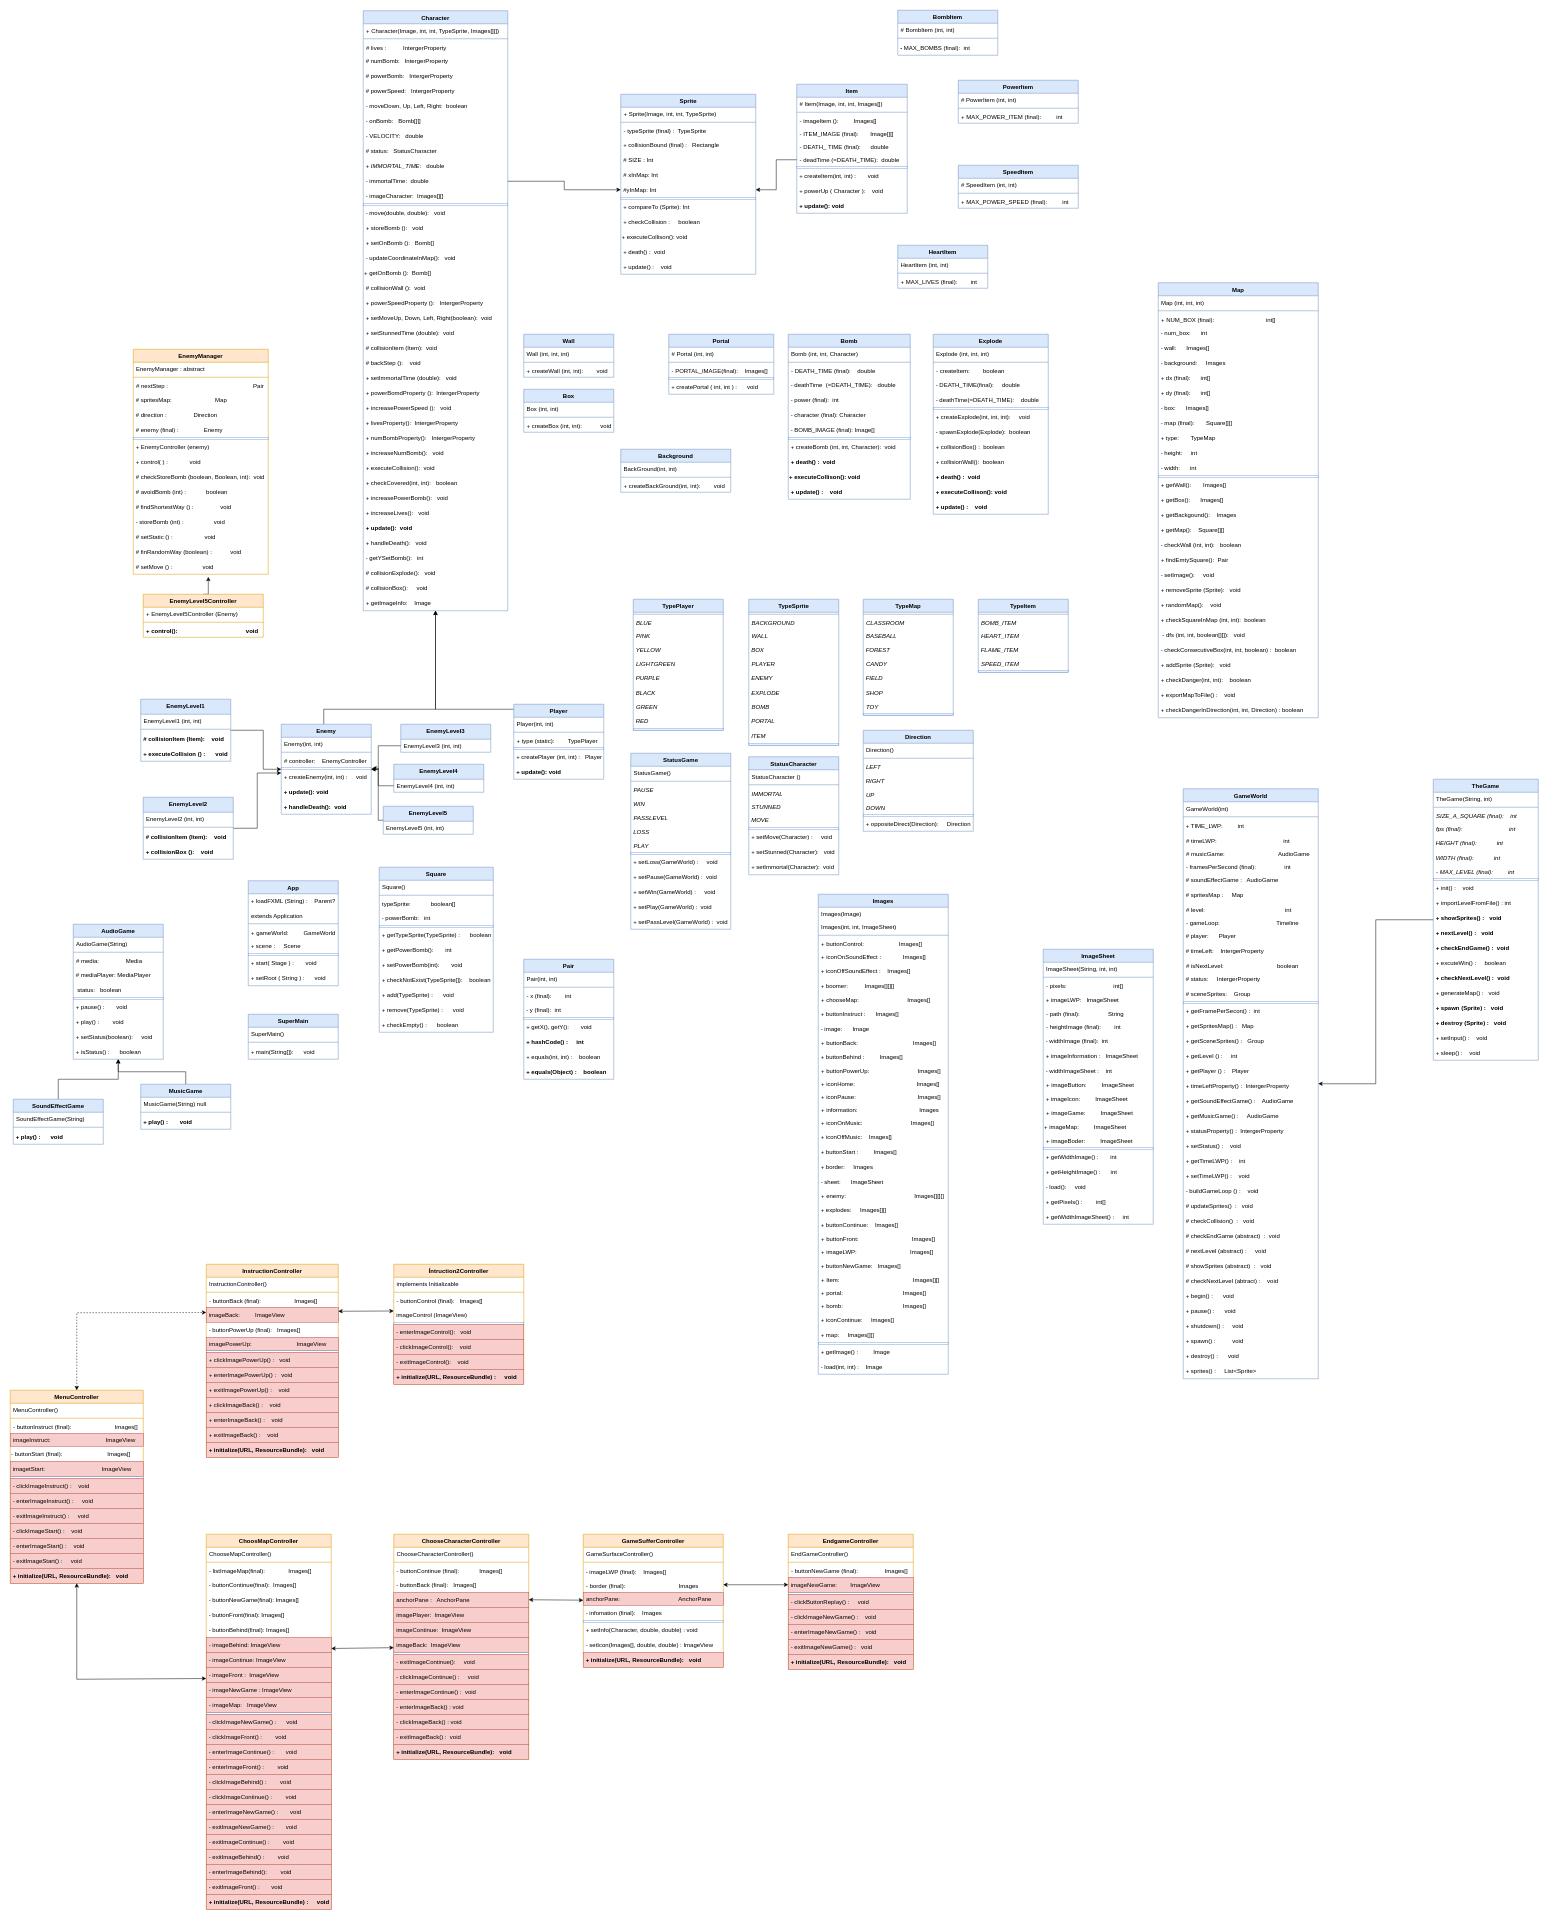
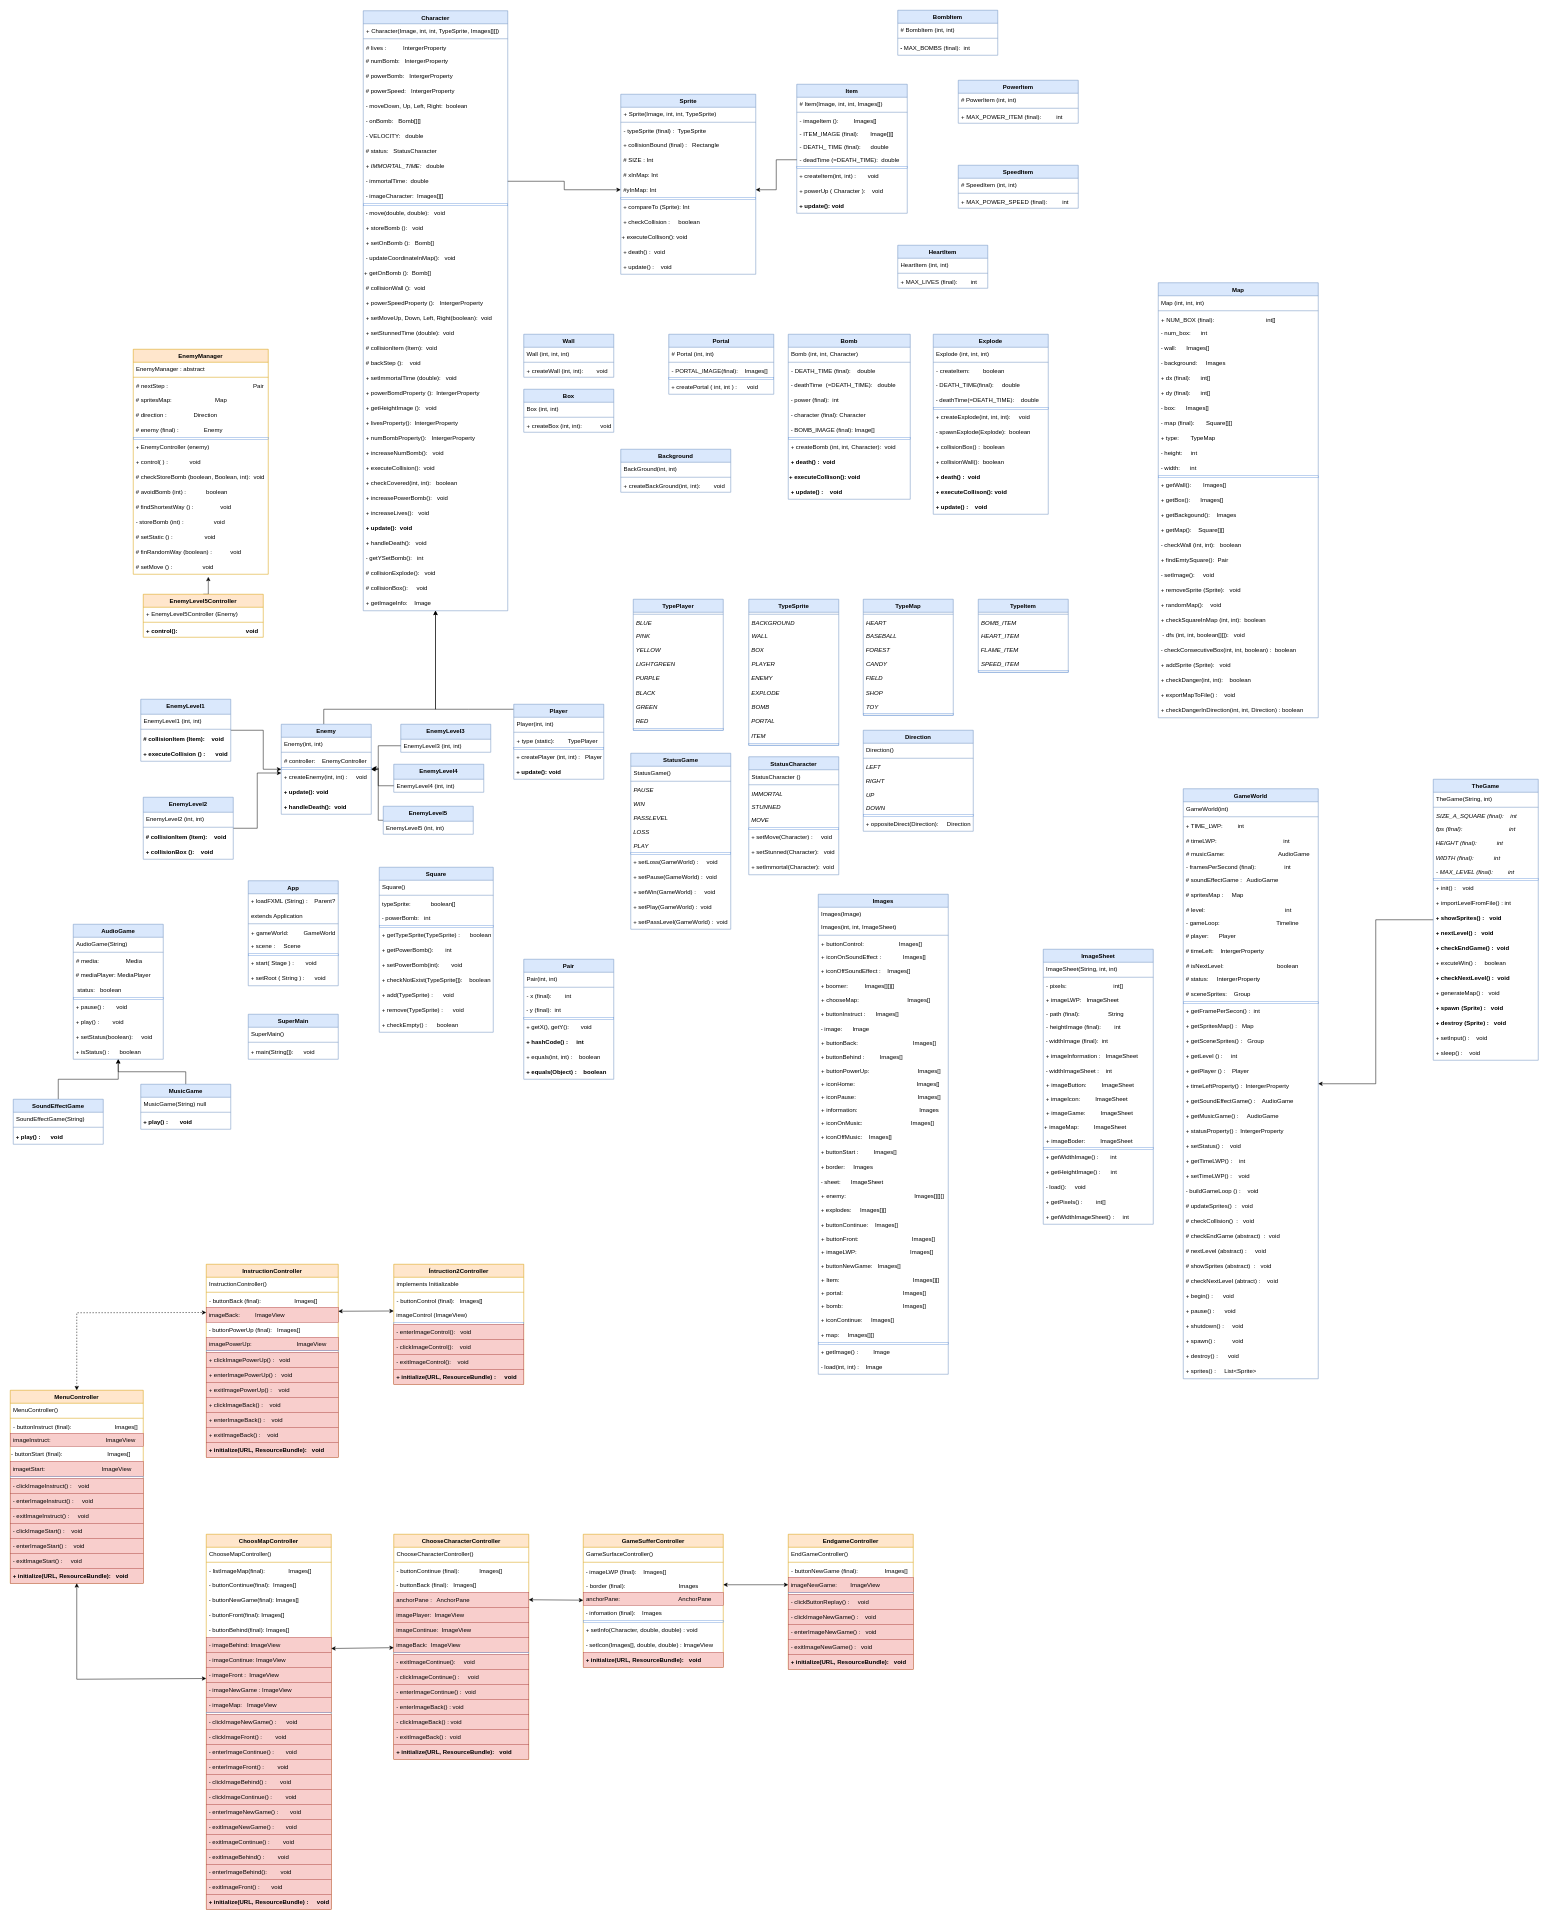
(410, 408) -> (403, 408)
(881, 623) -> (874, 623)
